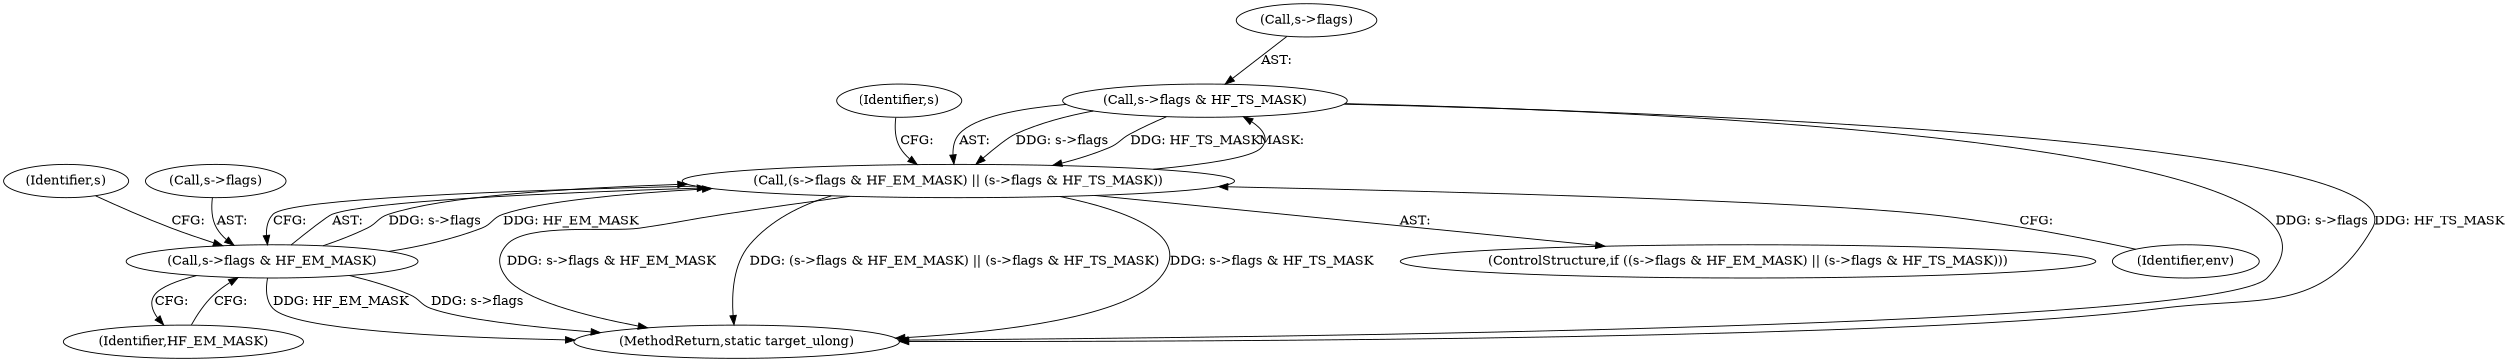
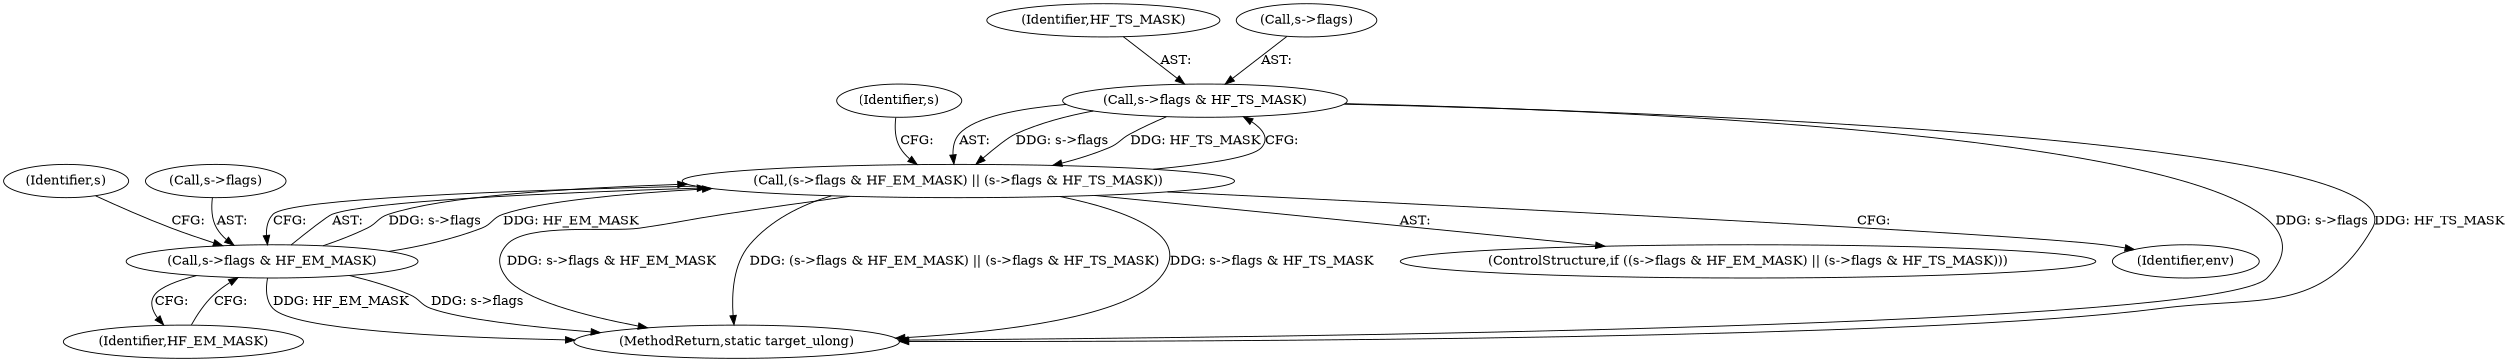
none -> (1103, 20)
(1284, 141) -> (1284, 141)
(1683, 200) -> (1647, 216)
